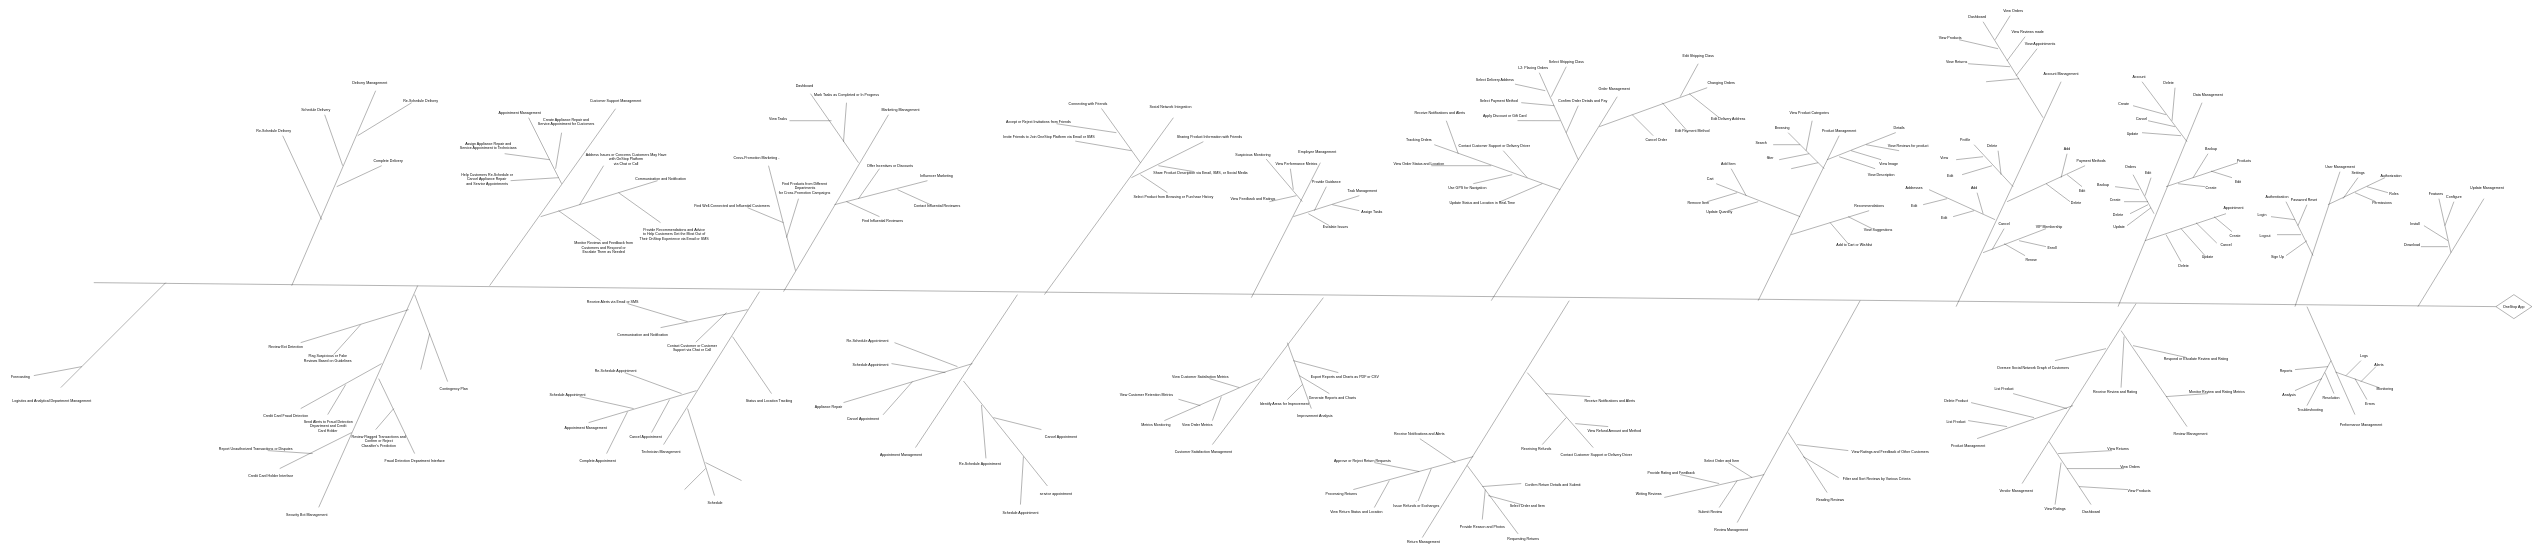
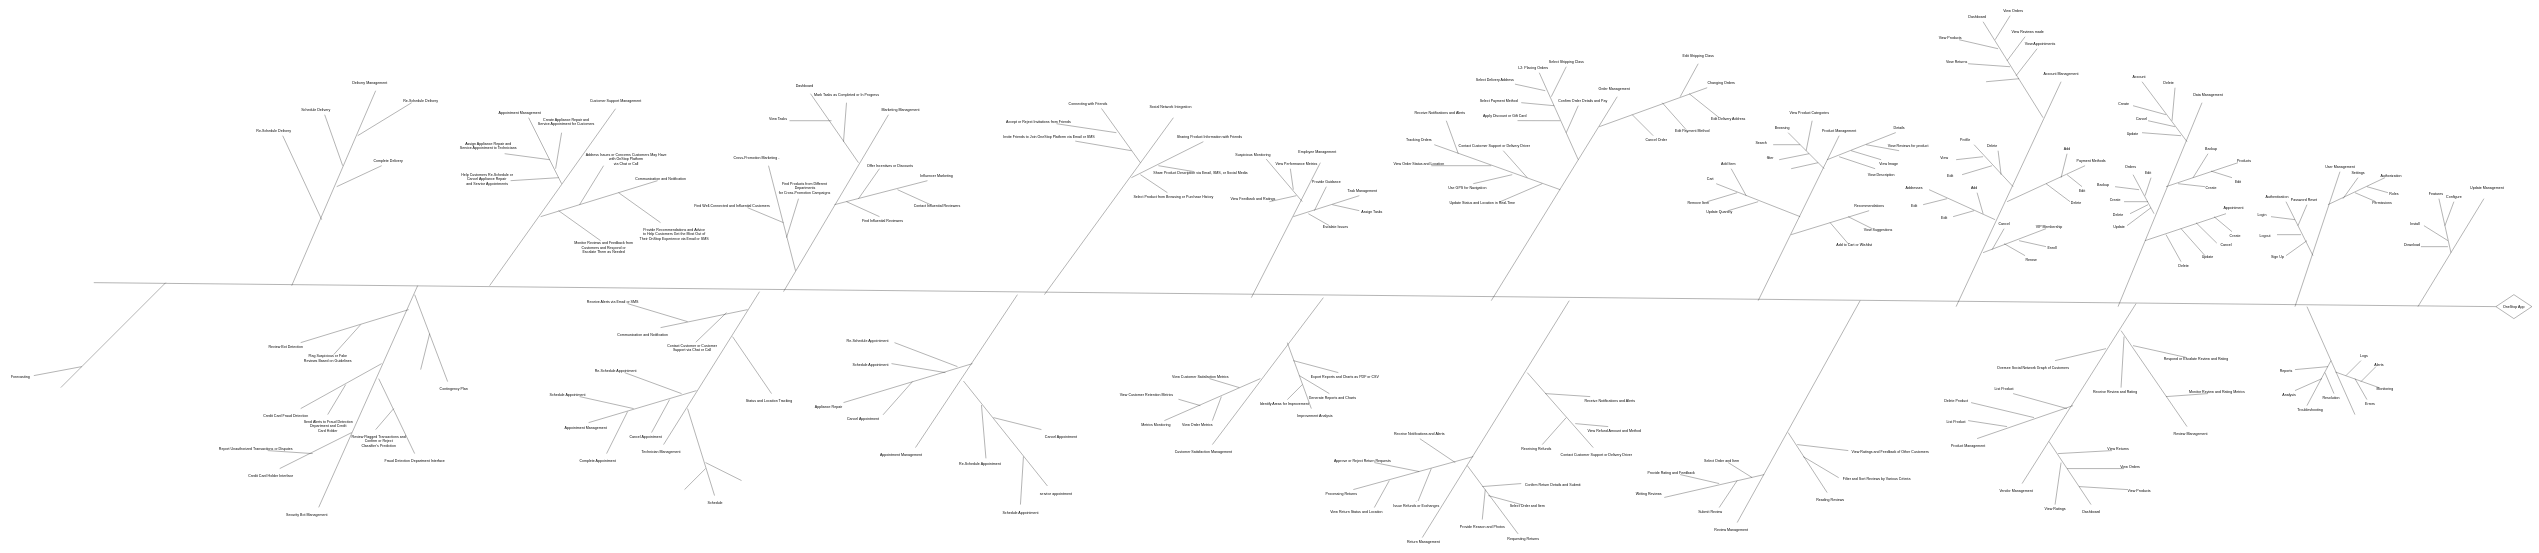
(51, 401) -> none
(2361, 425) -> none
